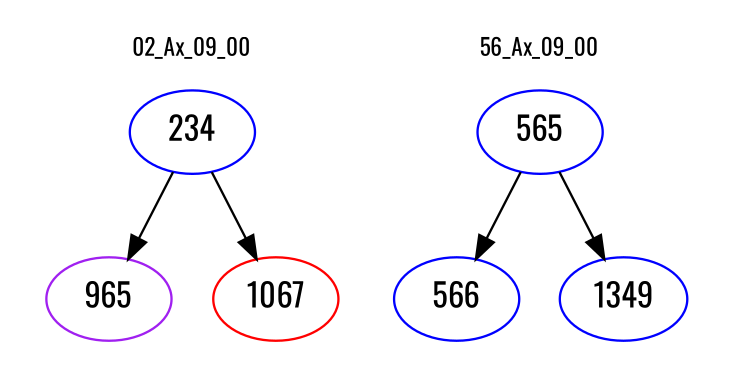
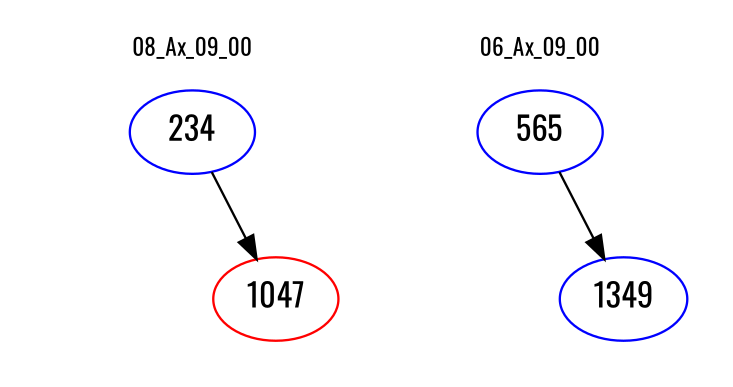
(192, 50) -> (192, 50)
(540, 50) -> (540, 50)
(109, 299) -> none
(276, 299) -> (276, 299)
(457, 299) -> none
